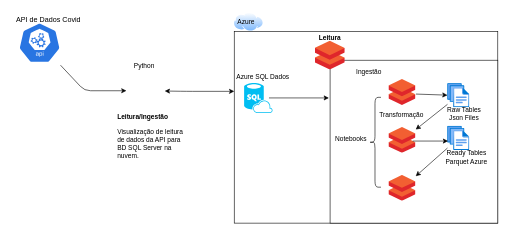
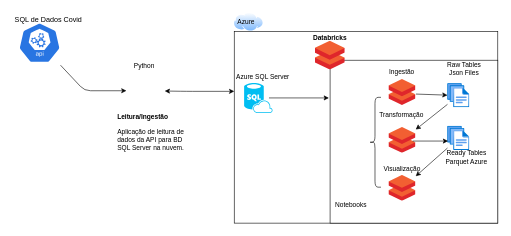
(48, 20) -> (48, 20)
(330, 38) -> (330, 38)
(369, 72) -> (402, 72)
(263, 77) -> (263, 77)
(464, 114) -> (464, 69)
(154, 129) -> (154, 125)
(351, 140) -> (351, 206)
none -> (402, 170)
